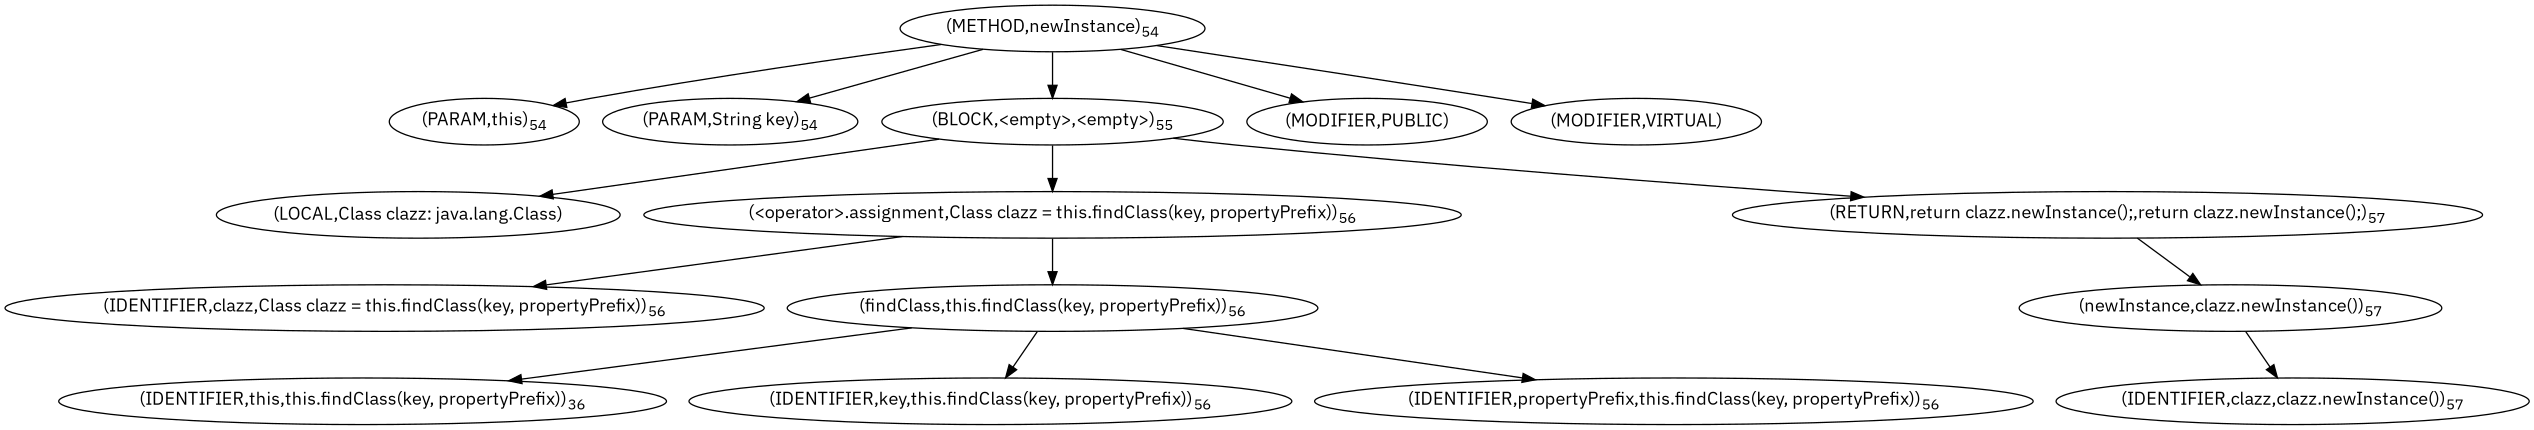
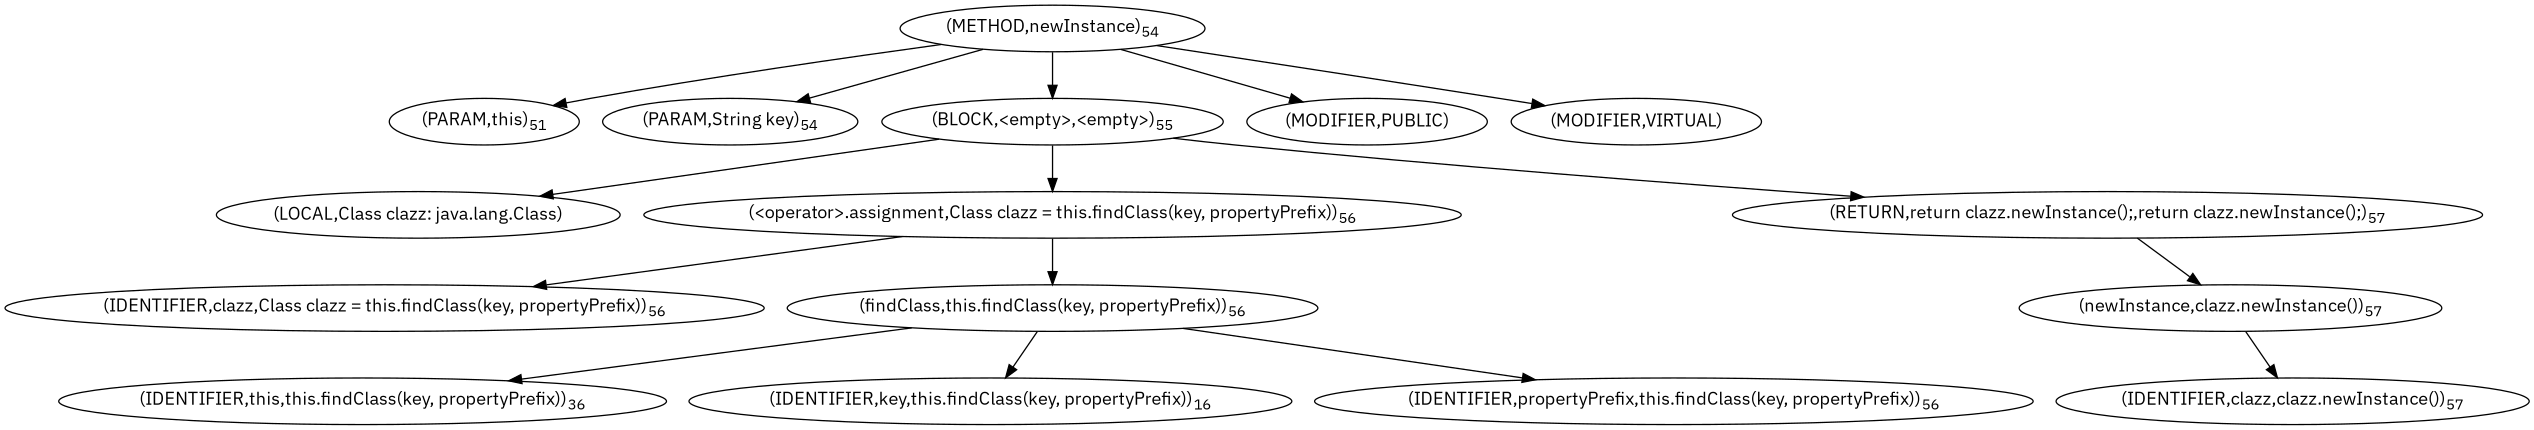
(538, 120) -> (538, 120)
(1203, 399) -> (1203, 399)
